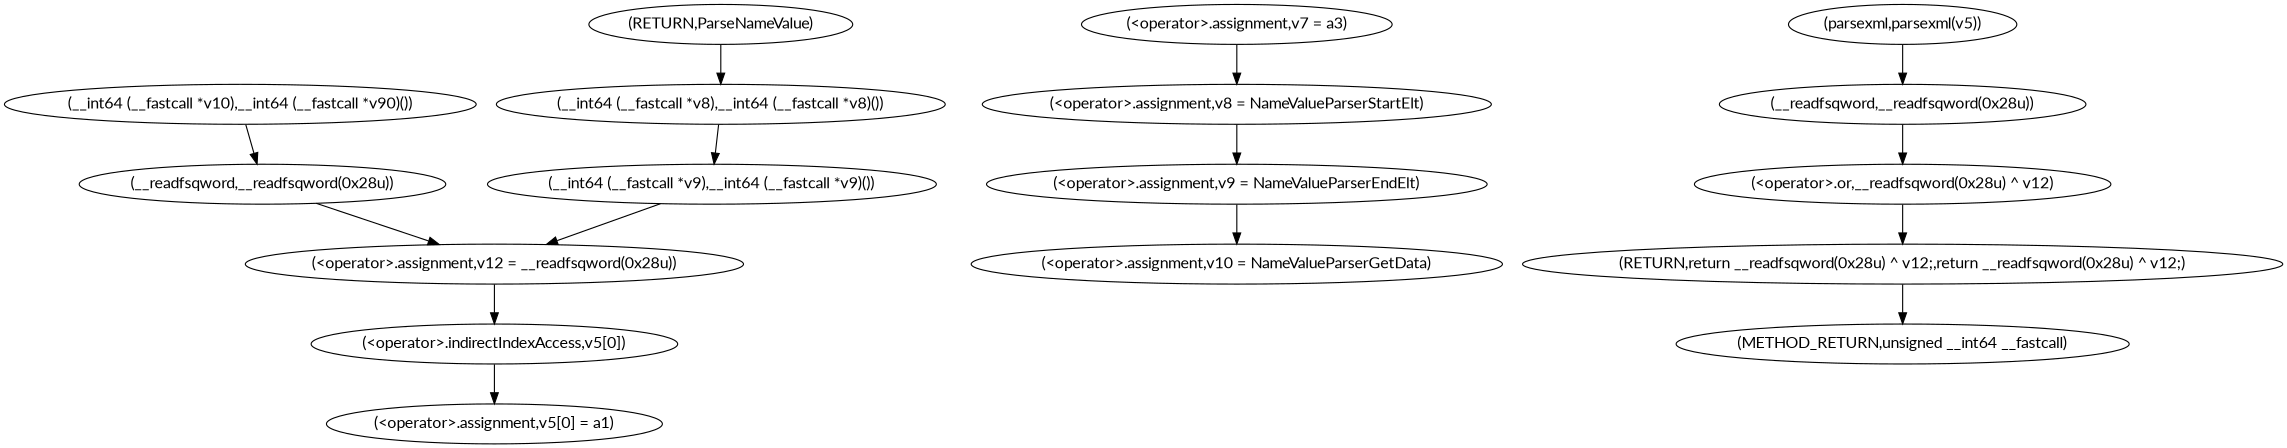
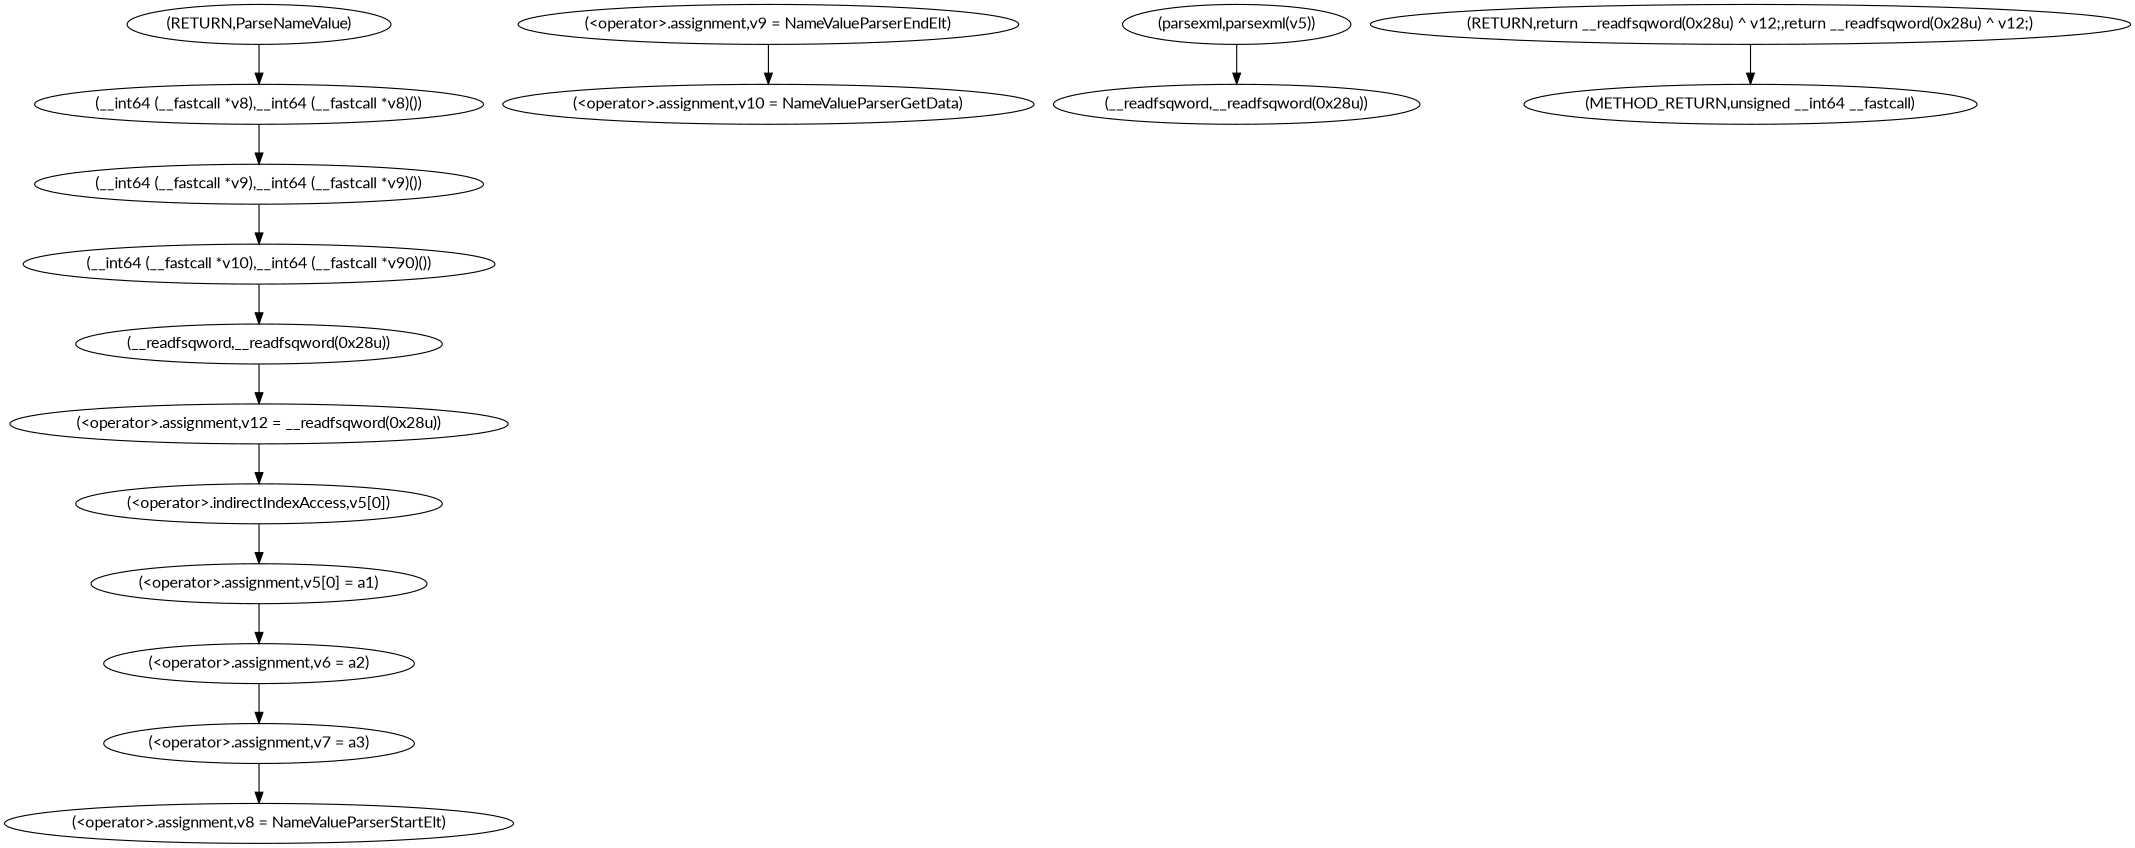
(1237, 139) -> none
(1903, 184) -> none
(609, 222) -> (259, 219)
none -> (259, 664)
